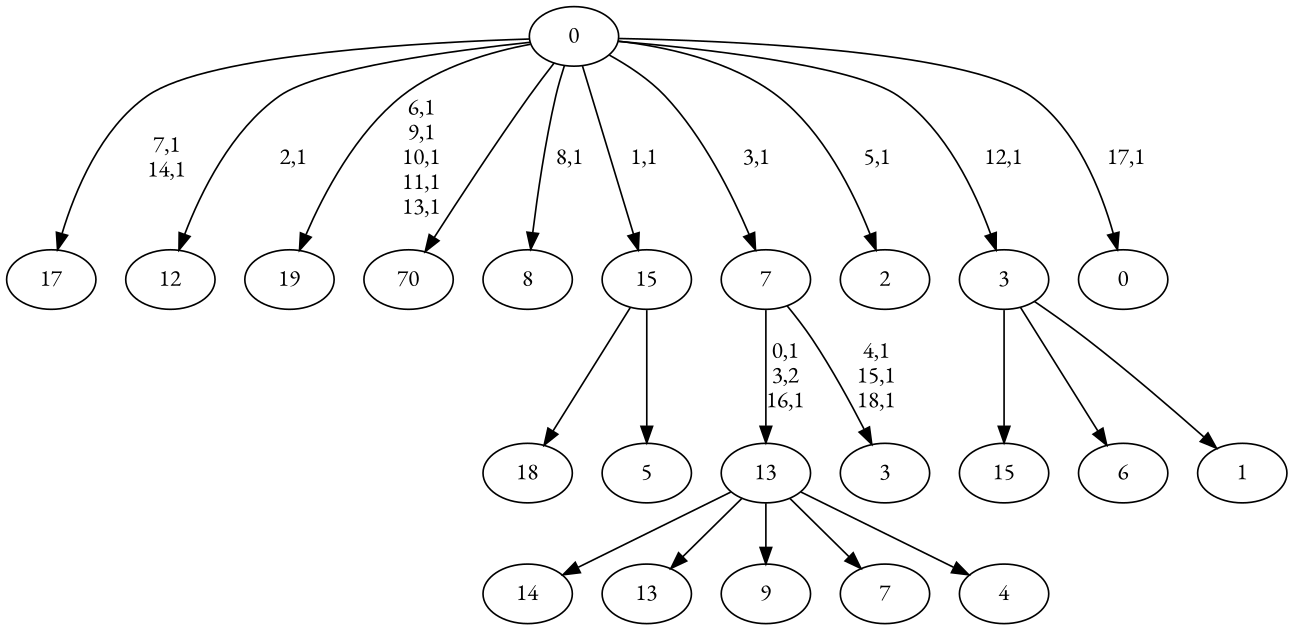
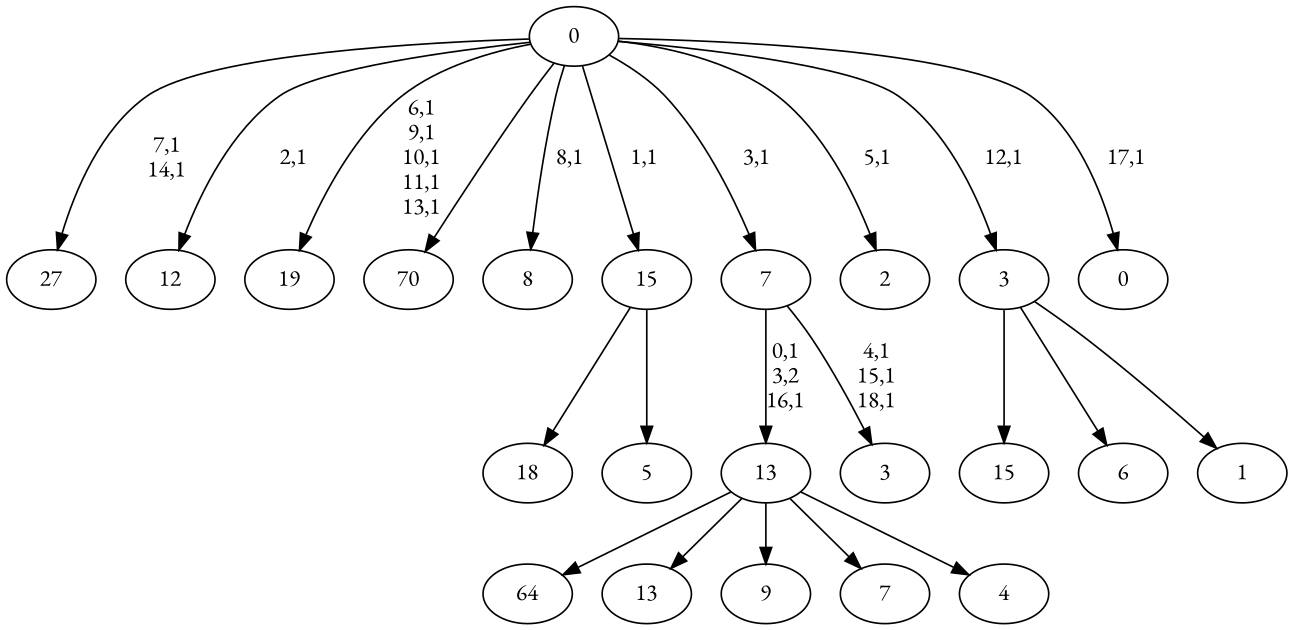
(51, 280) -> (51, 280)
(528, 594) -> (528, 594)
